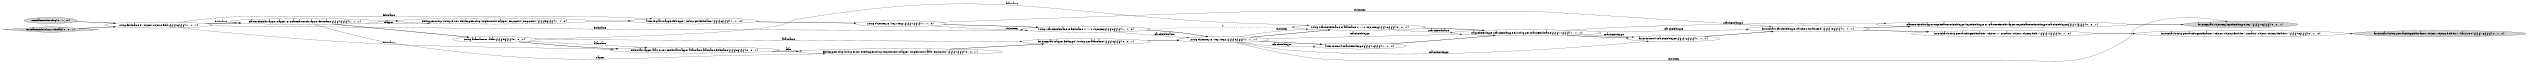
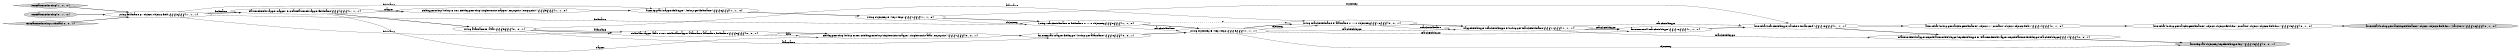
none -> (51, 6)
(1360, 46) -> none
